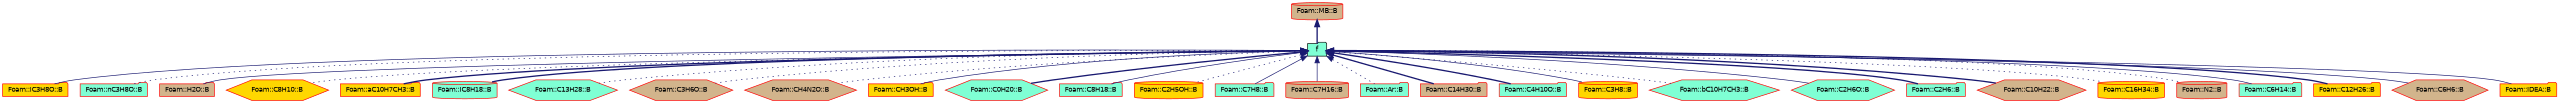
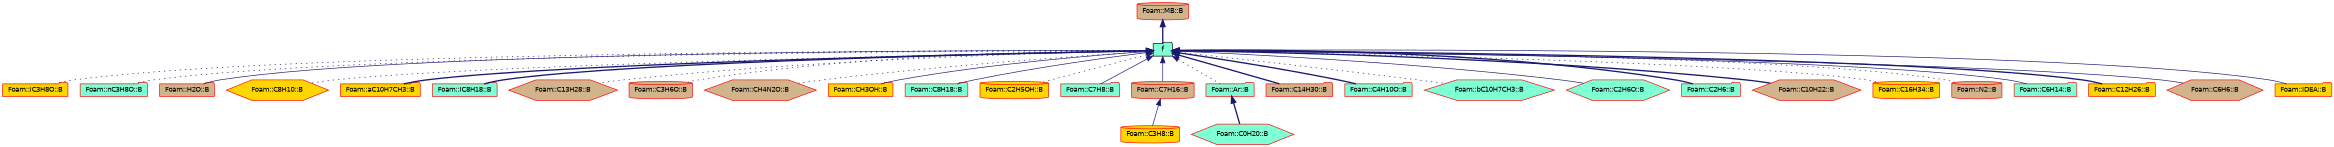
(677, 53) -> (327, 62)
(1458, 63) -> (1156, 115)
(1166, 66) -> (1237, 113)
(465, 90) -> (465, 90)
(563, 90) -> (563, 90)
(681, 90) -> (661, 90)
